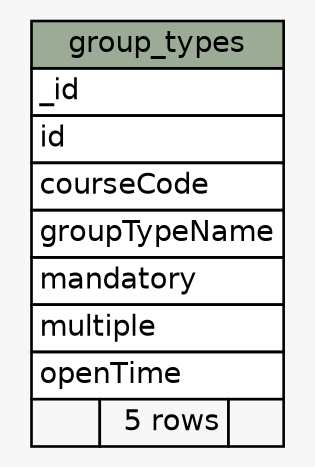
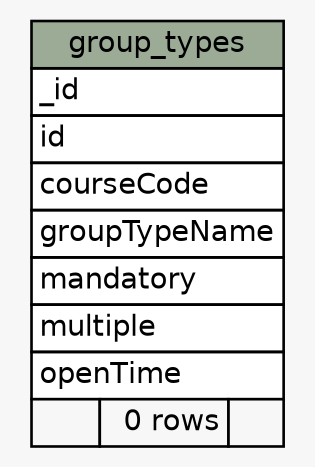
(172, 422) -> (172, 422)
